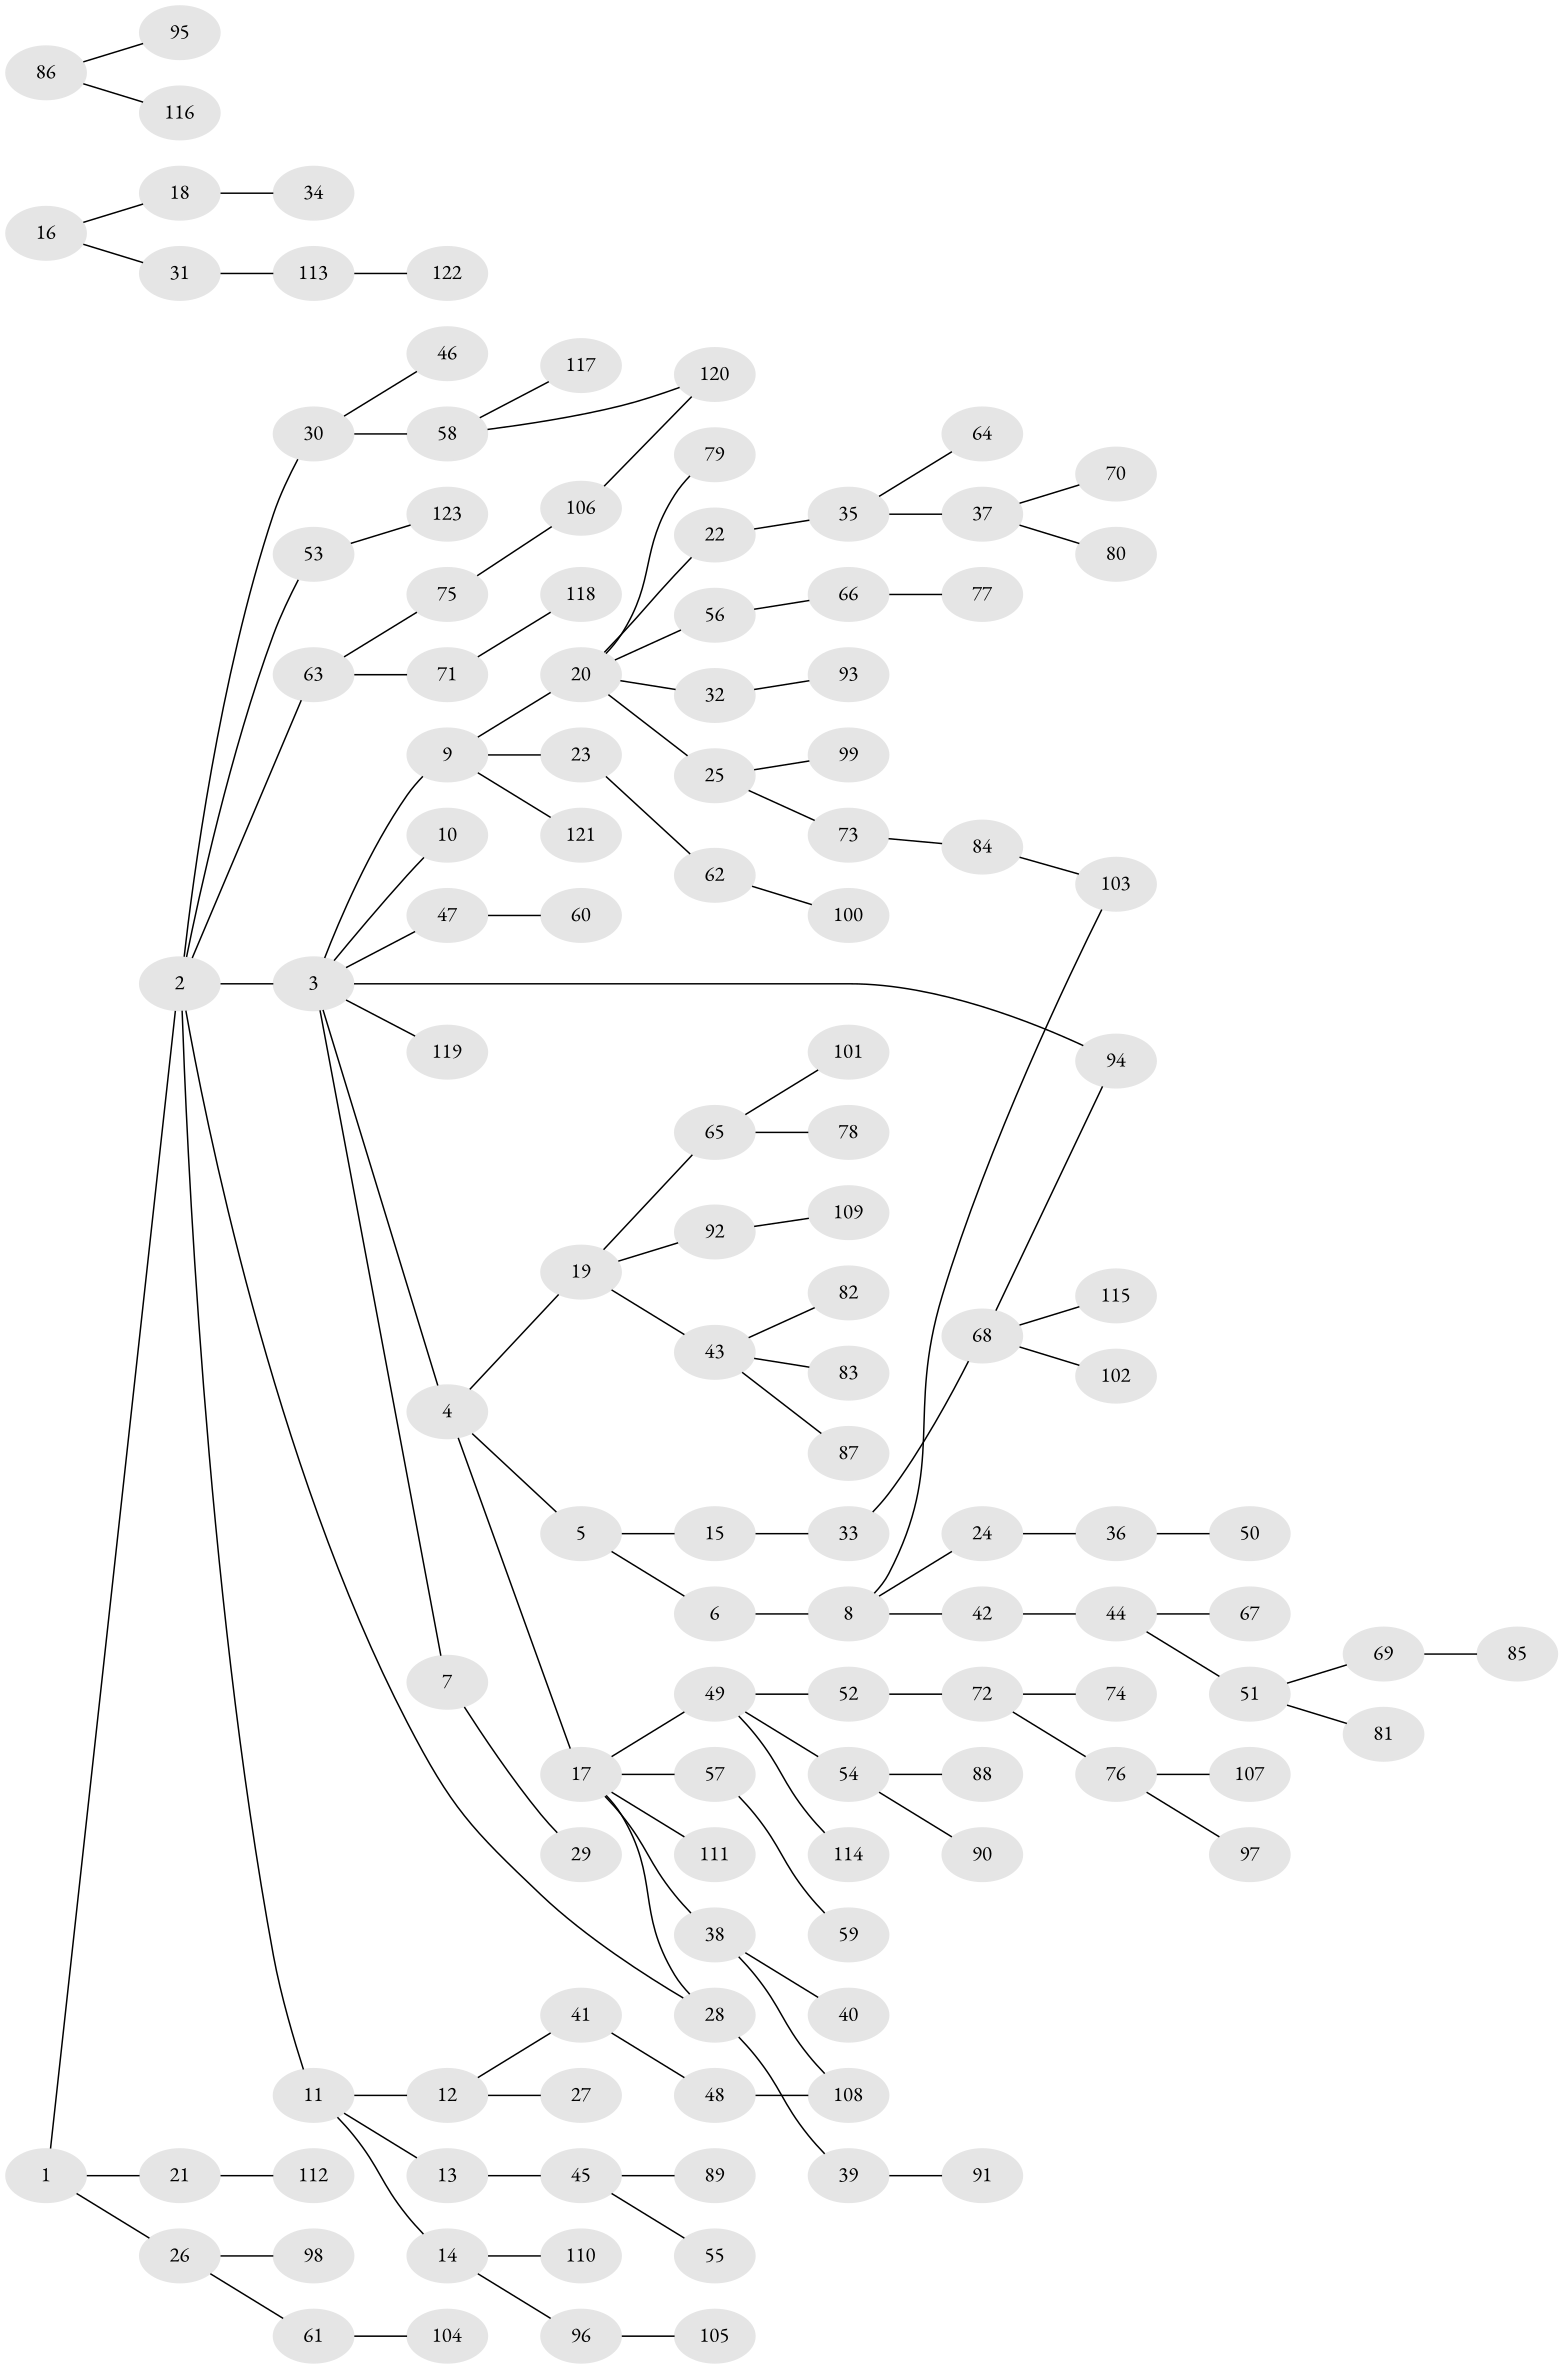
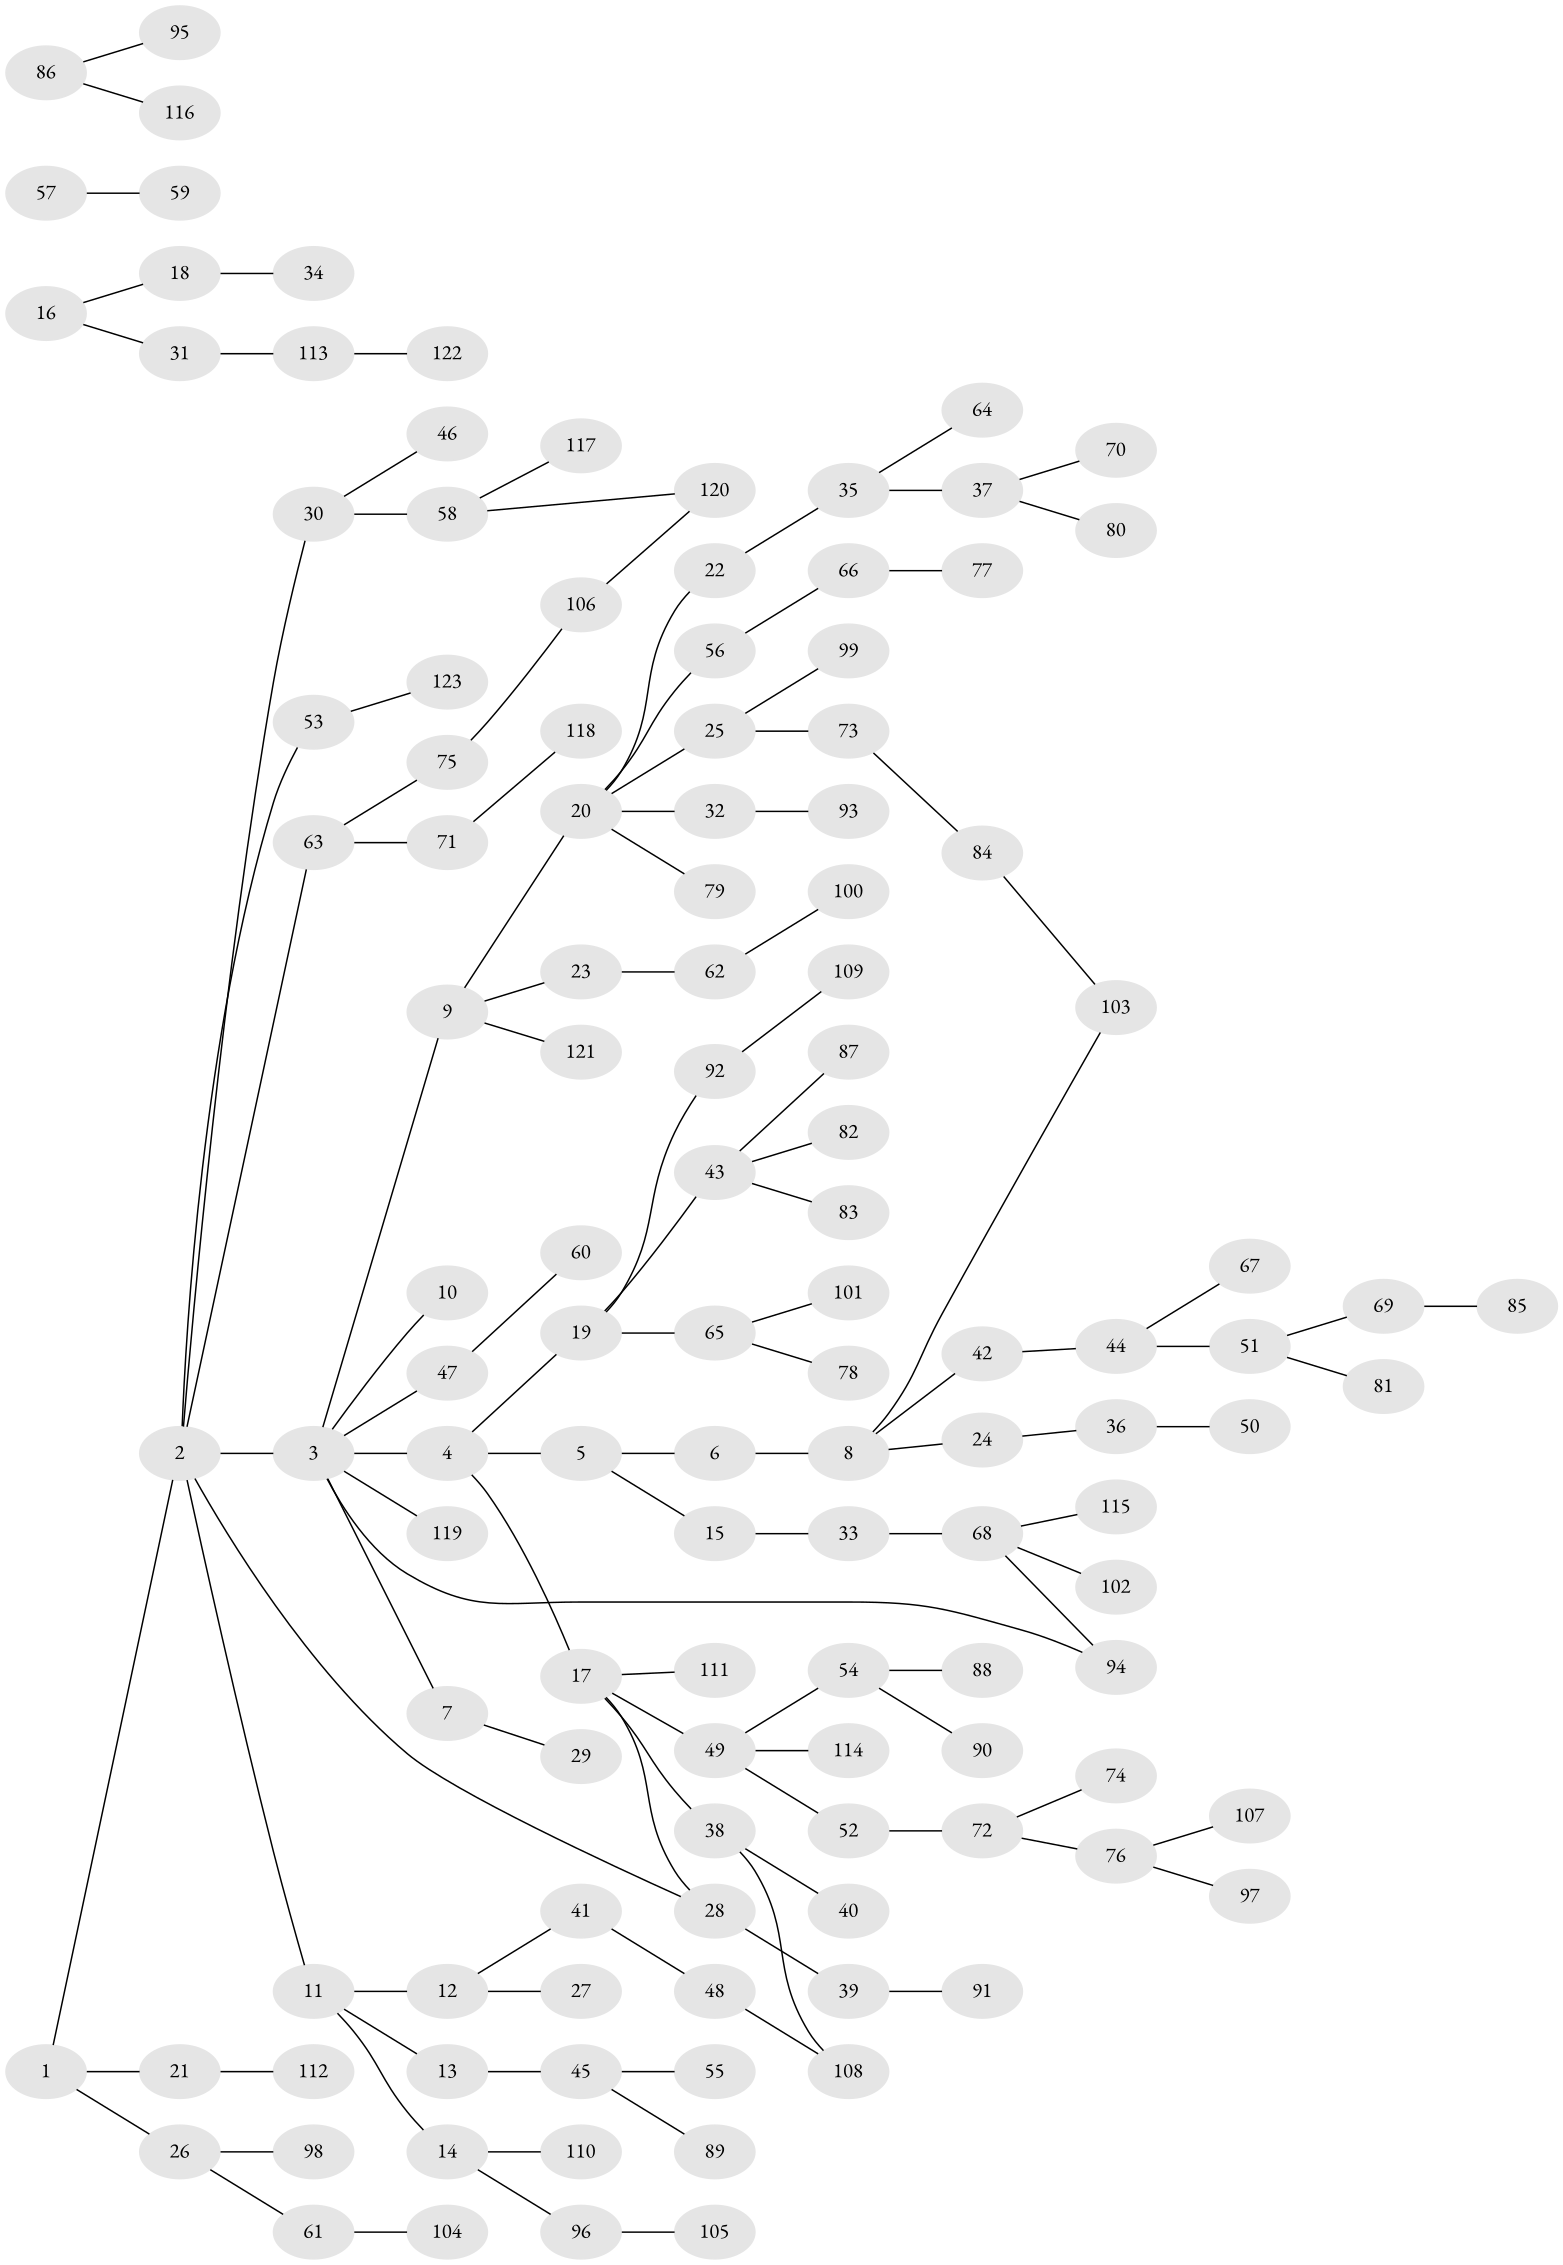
(648, 1774) -> none
